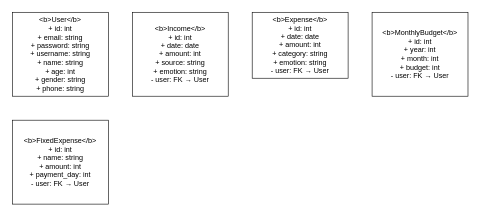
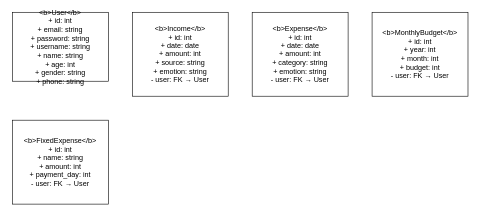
(300, 45) -> (300, 54)
(60, 54) -> (60, 47)
